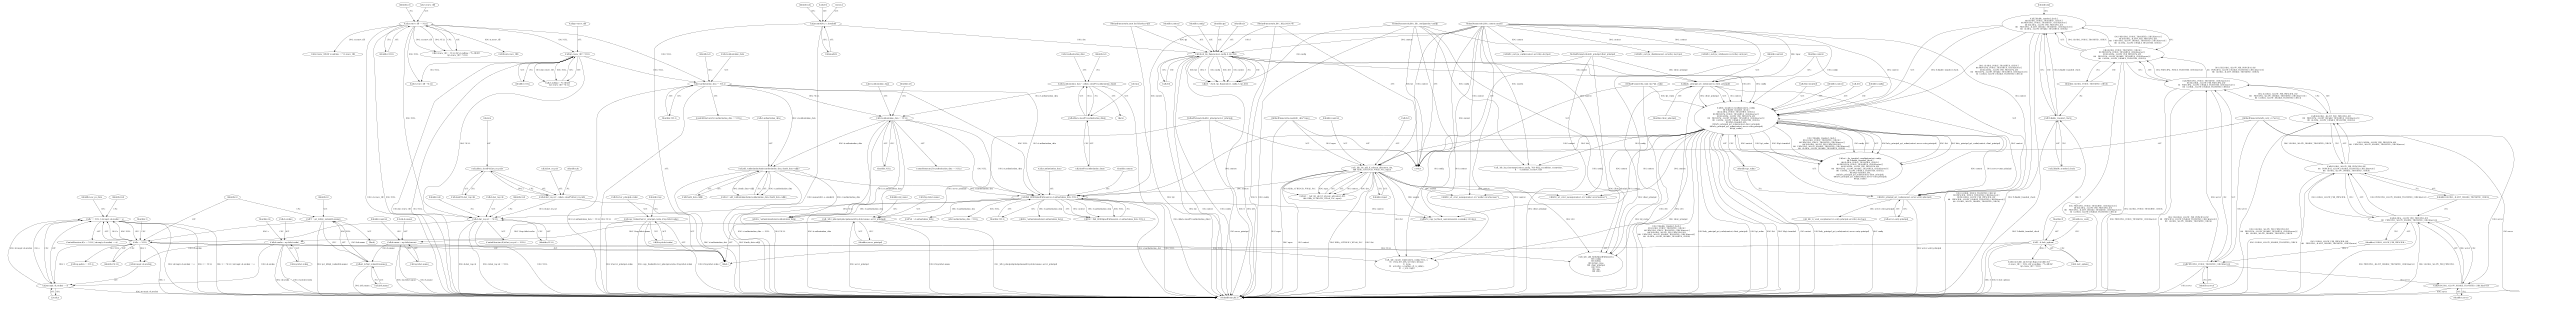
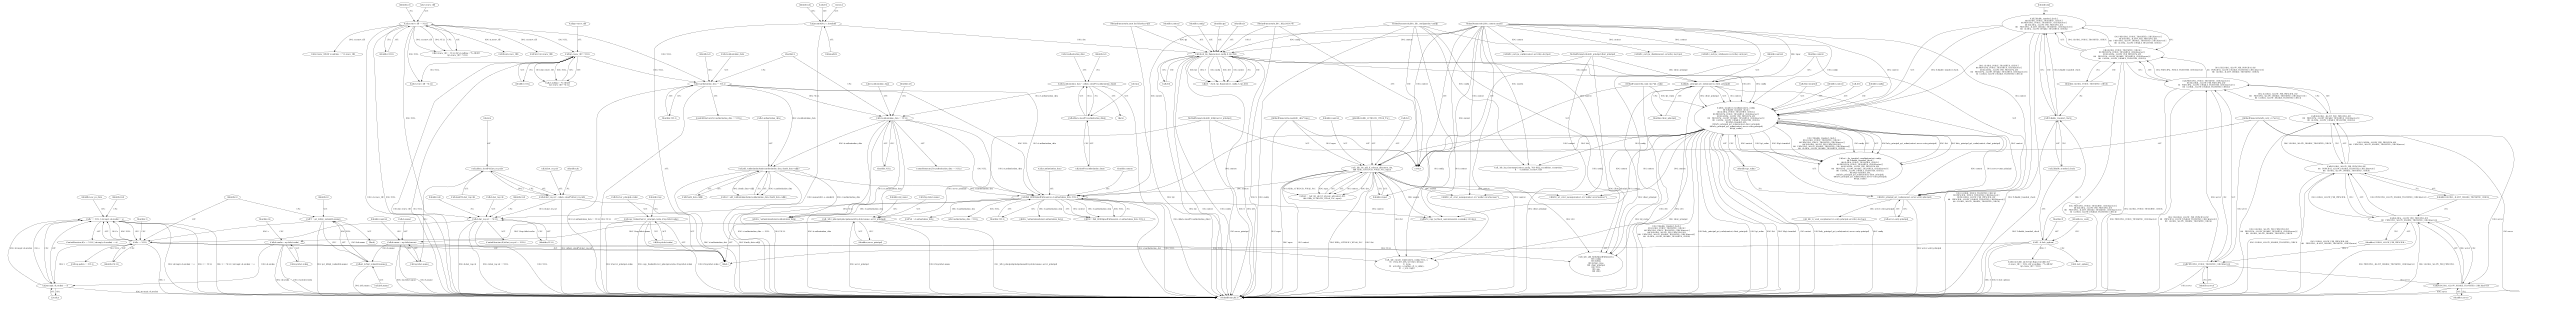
(1309, 38) -> (1310, 33)
(822, 39) -> none
none -> (541, 54)
none -> (790, 54)
(1409, 84) -> (1409, 84)
(1433, 84) -> (1437, 121)
none -> (1653, 93)
(468, 114) -> none
(1210, 118) -> (1210, 118)
none -> (1371, 118)
(476, 182) -> (424, 194)
(286, 219) -> none
(405, 219) -> (405, 219)
(2061, 251) -> (2042, 203)
(140, 264) -> none
(371, 275) -> none
none -> (842, 296)
